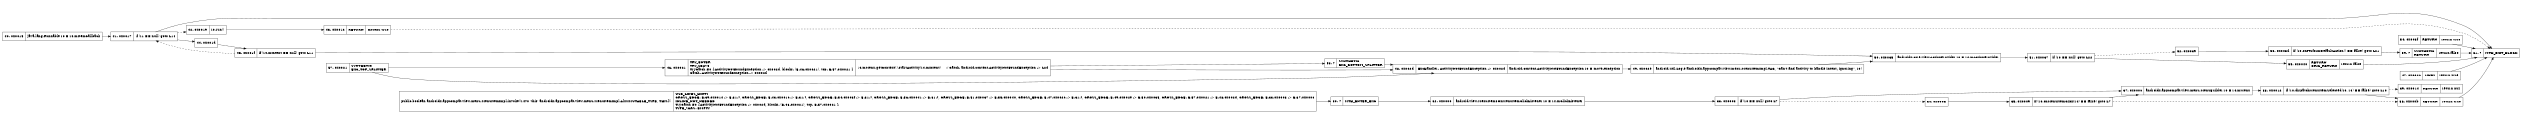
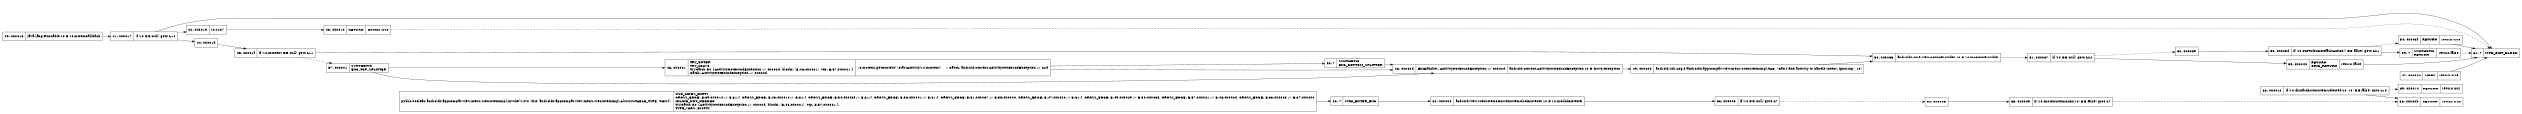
(156, 36) -> (156, 36)
none -> (2380, 45)
(196, 51) -> (314, 60)
(2478, 81) -> none
(2187, 91) -> none
